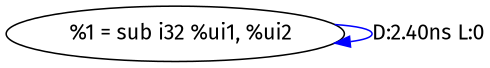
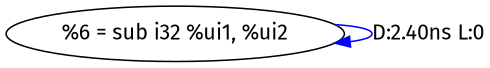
(175, 34) -> (175, 34)
